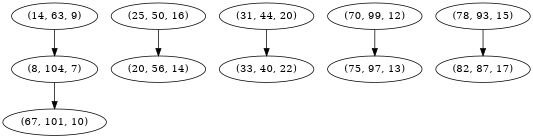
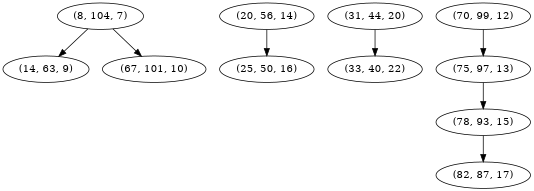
(55, 39) -> (76, 40)
(158, 39) -> (267, 39)
none -> (483, 92)
